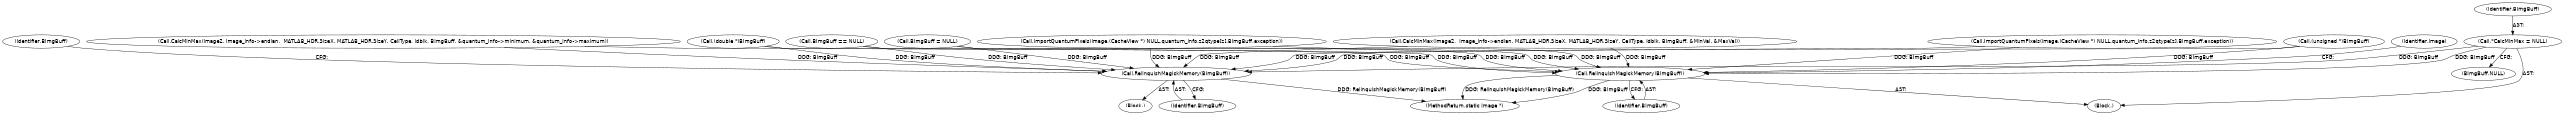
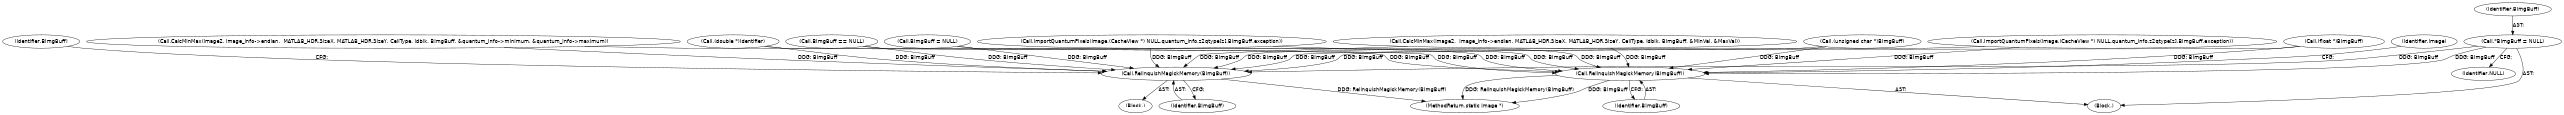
(733, 42) -> (733, 42)
none -> (1862, 42)
(2334, 42) -> (2334, 42)
(2513, 42) -> (2513, 42)
(2483, 74) -> (2483, 74)
